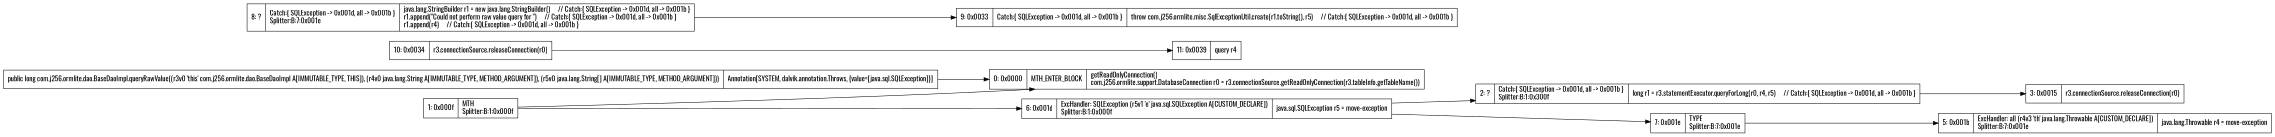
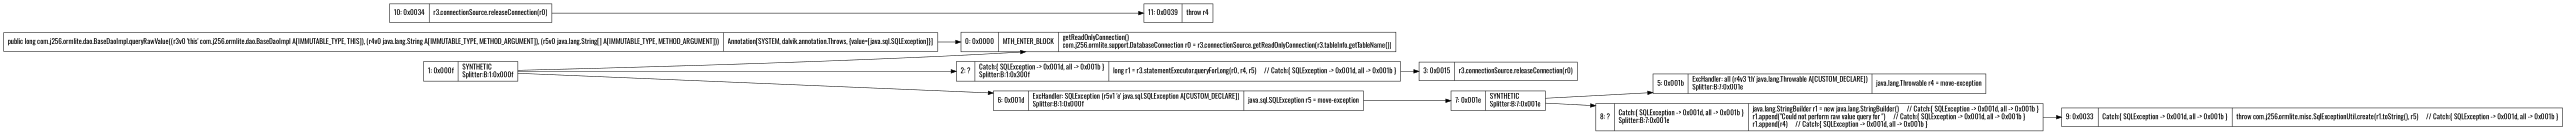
(1226, 50) -> (1198, 13)
(1431, 102) -> (734, 71)
(468, 104) -> (477, 67)
none -> (1568, 104)
(1696, 119) -> (1505, 97)
